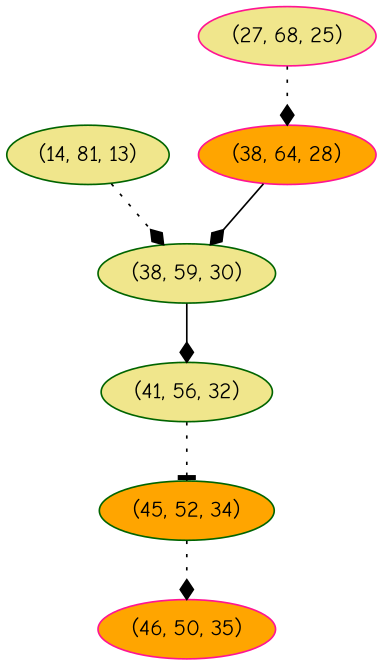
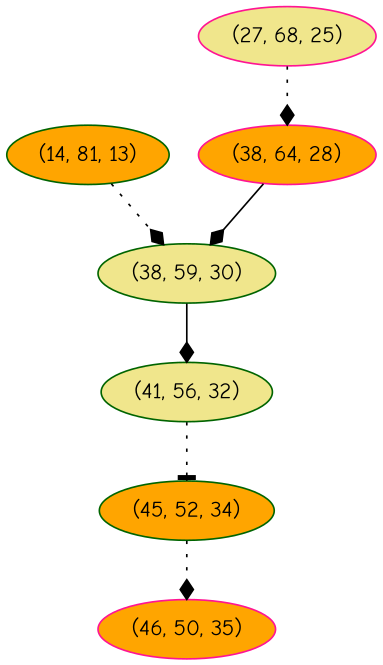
(88, 155) -> (88, 155)
